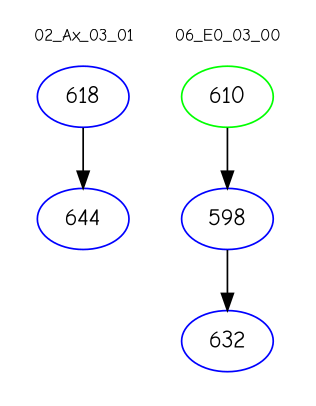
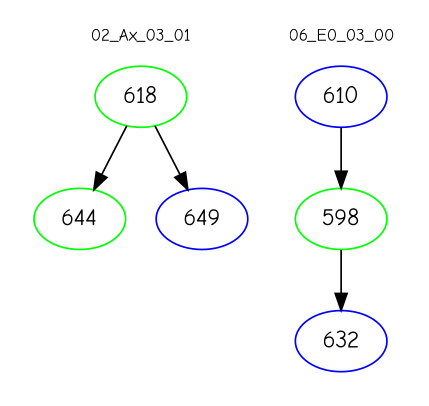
(83, 97) -> (141, 97)
(227, 97) -> (341, 97)
(83, 219) -> (80, 219)
none -> (202, 219)
(227, 219) -> (341, 219)
